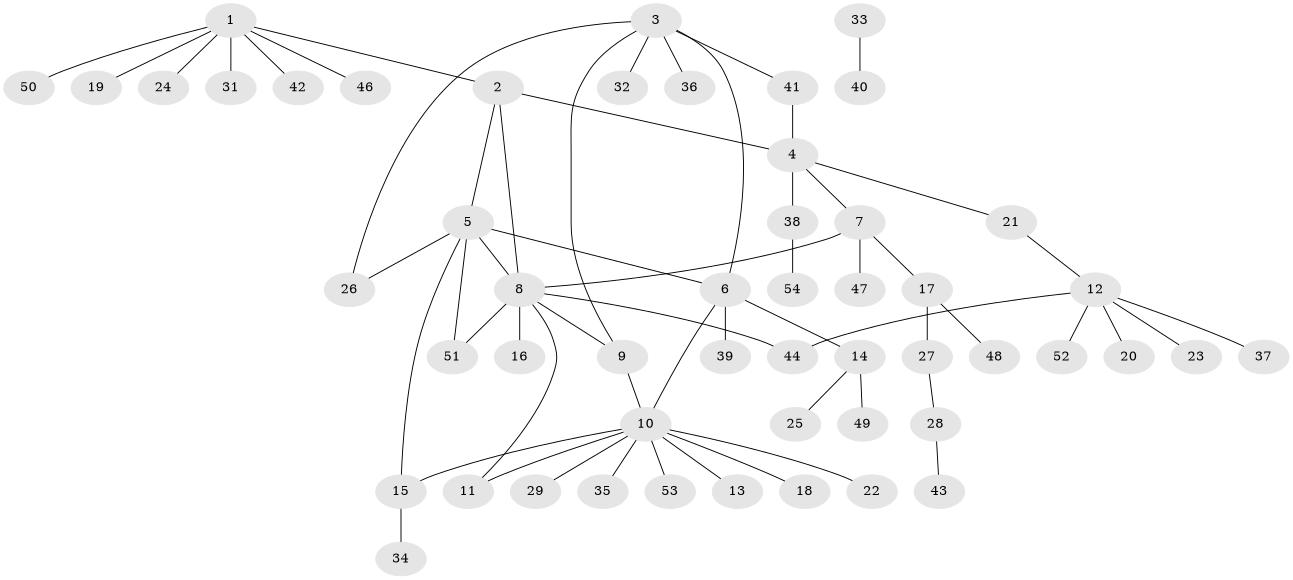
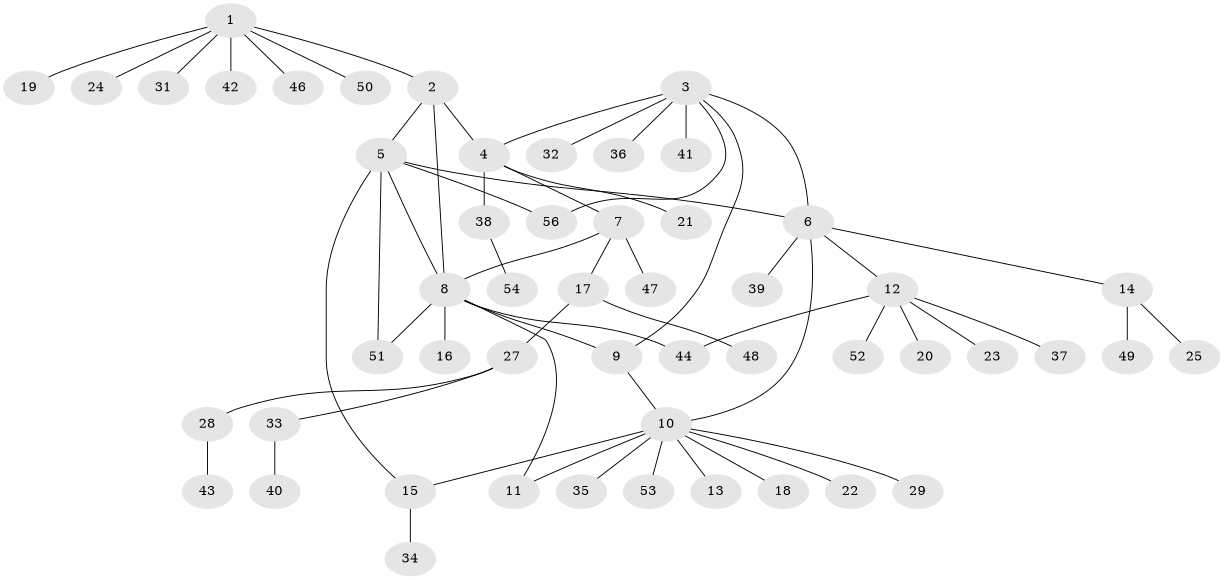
(793, 122) -> (582, 117)
(1053, 256) -> (851, 256)
(350, 290) -> (551, 222)
none -> (397, 398)
